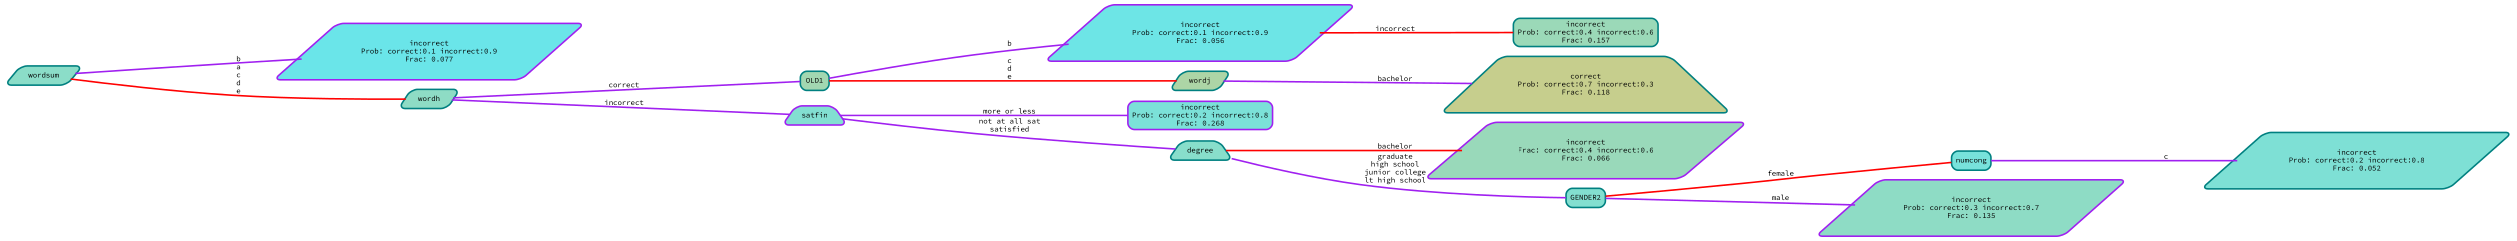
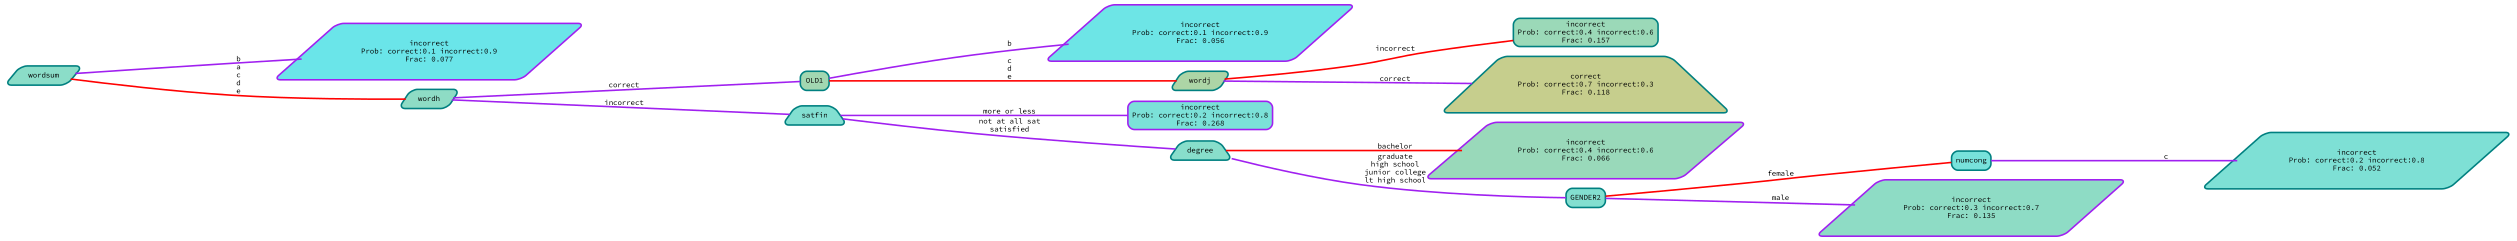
(1417, 33) -> (1369, 63)
(1393, 79) -> (1393, 79)
(815, 115) -> (815, 115)
(1586, 151) -> (1586, 151)
